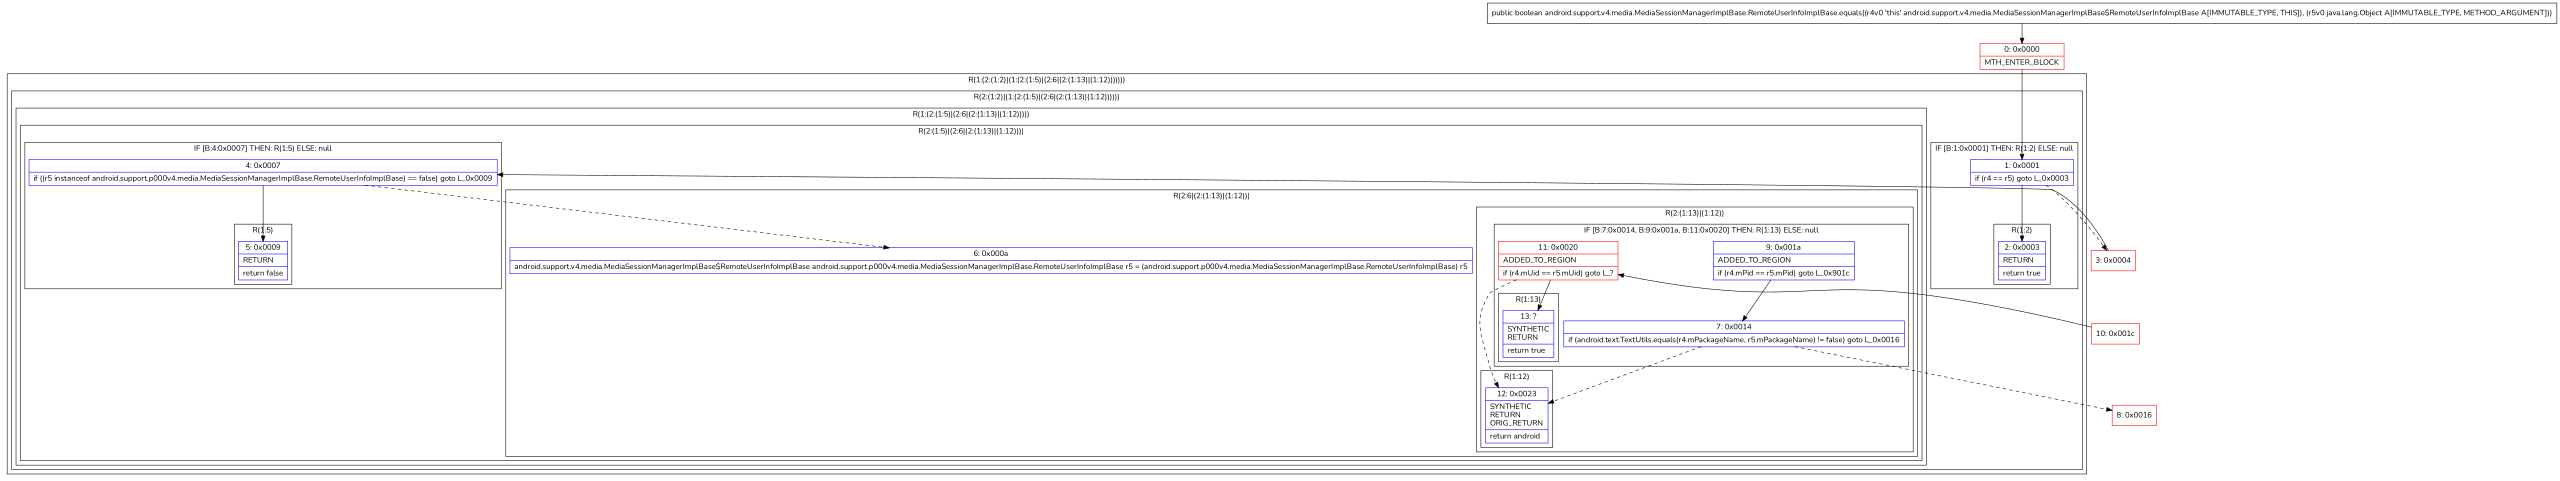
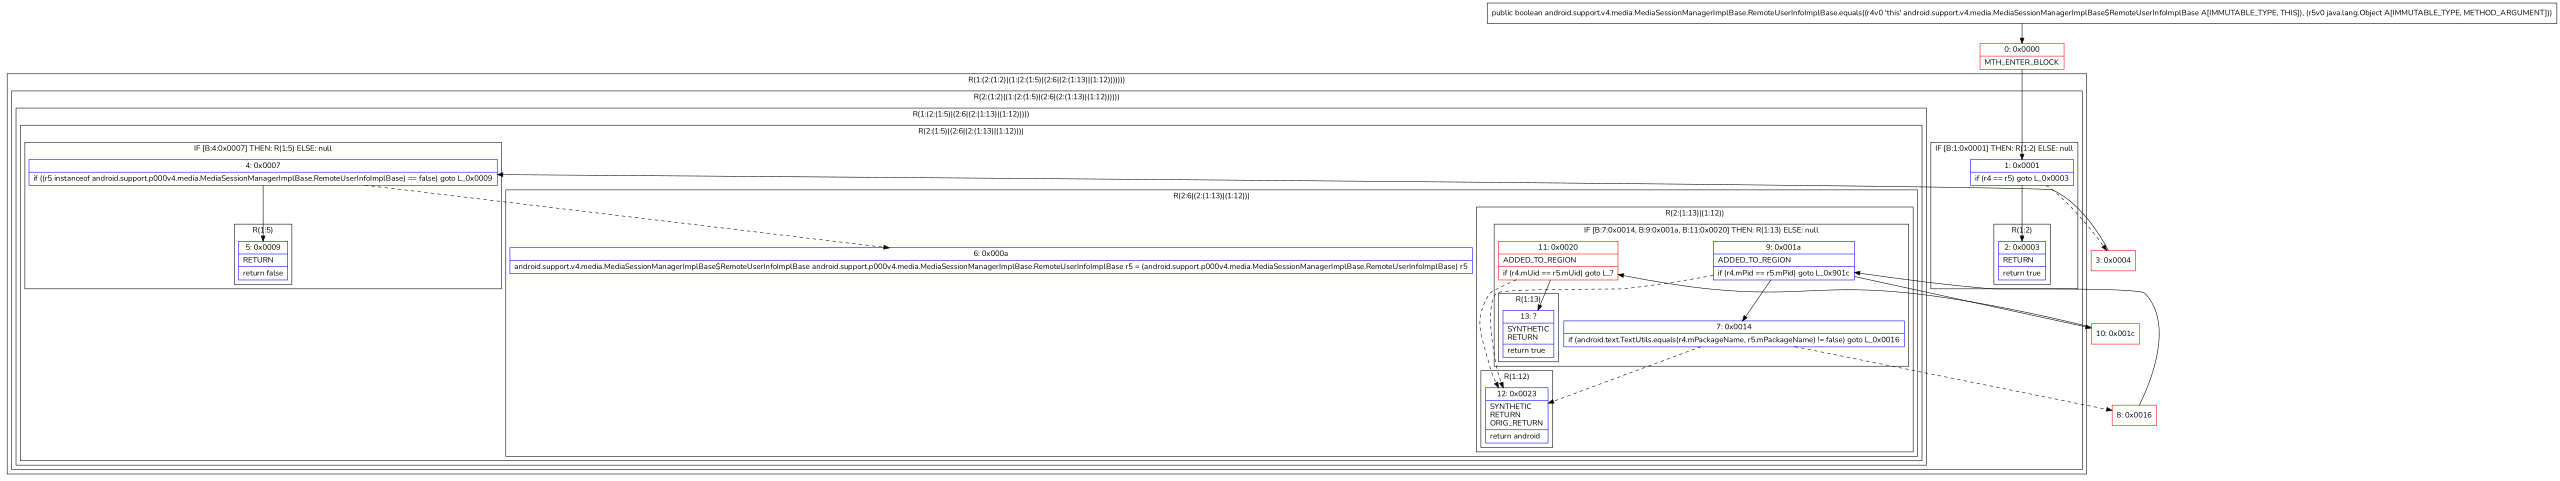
none -> (1559, 289)
none -> (2092, 289)
none -> (1970, 302)
